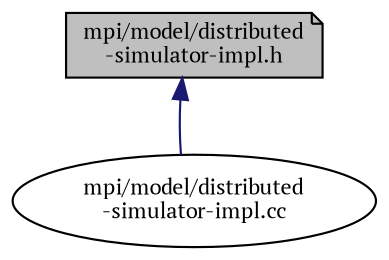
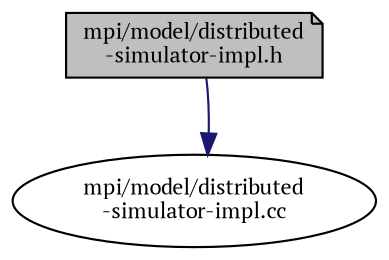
(180, 127) -> (209, 106)
